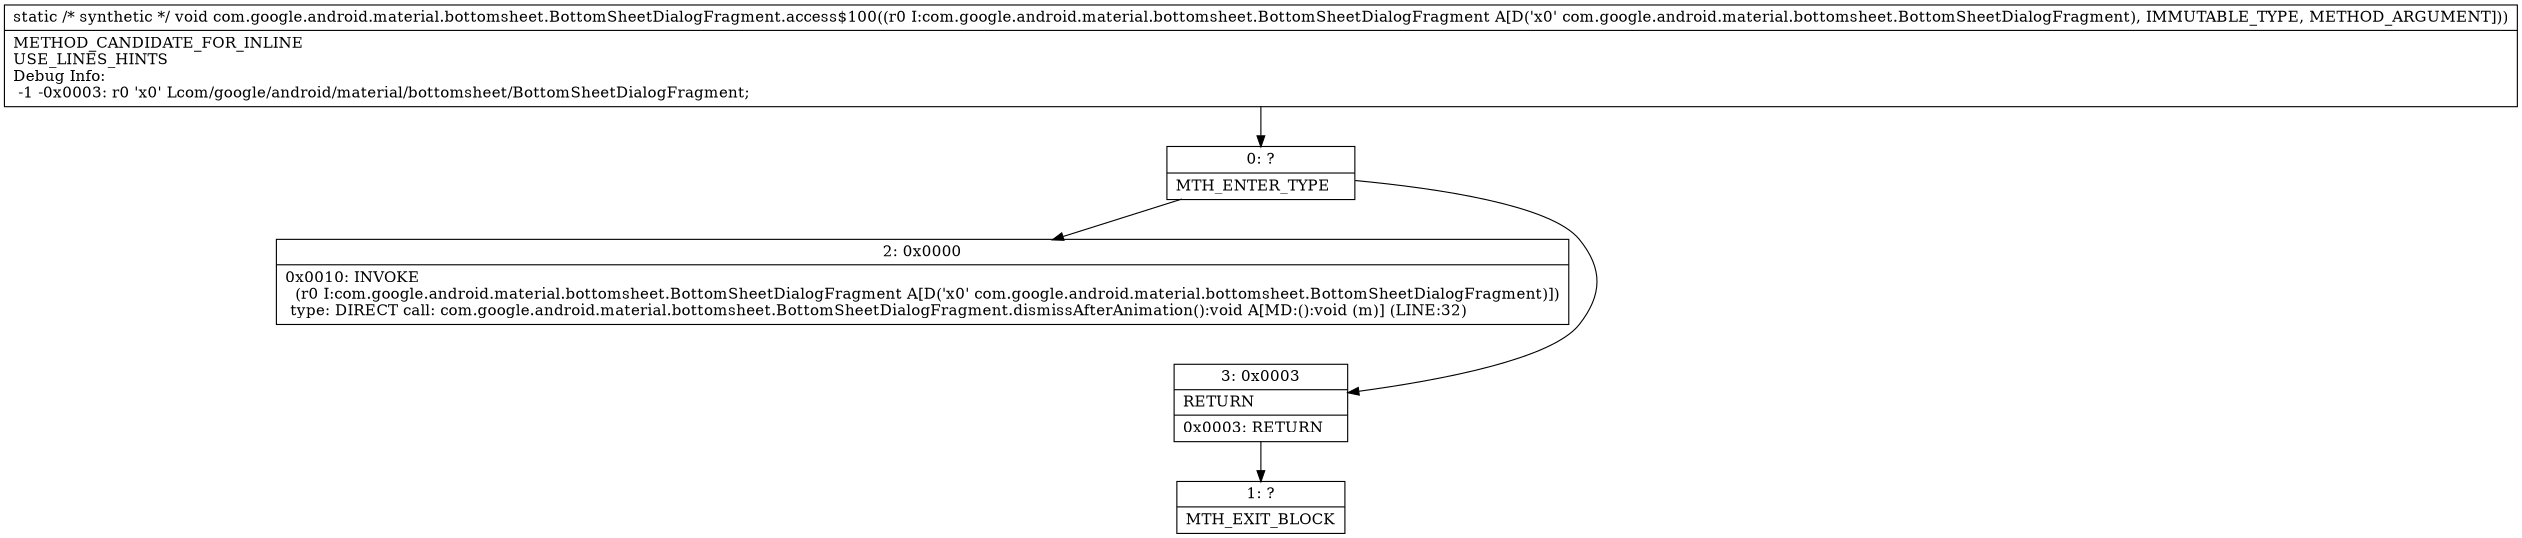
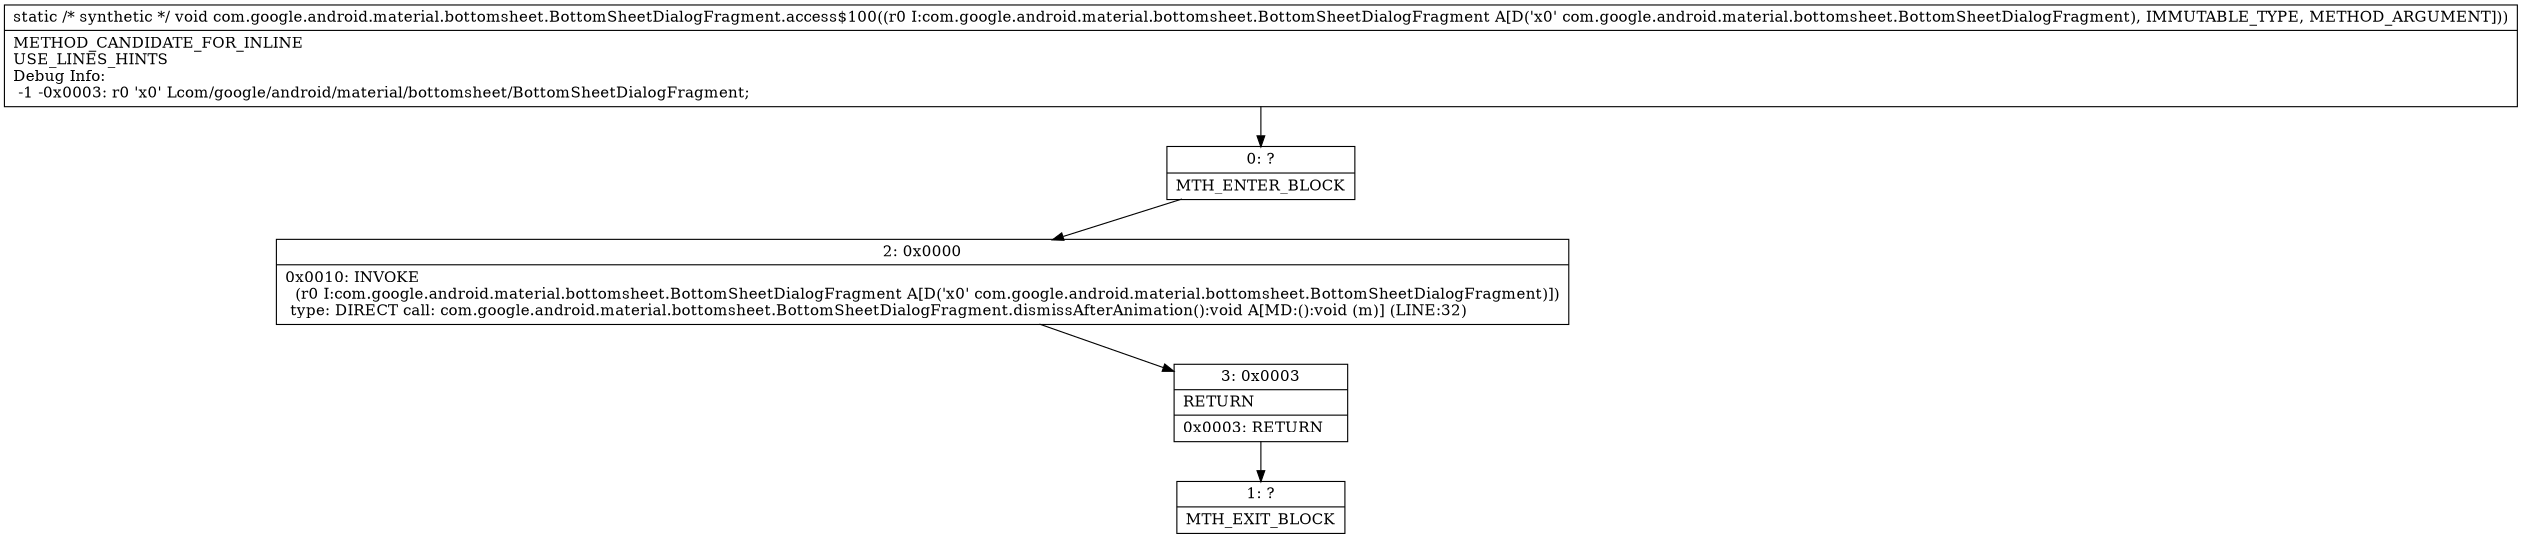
(1253, 186) -> (1261, 186)
(1597, 281) -> (1101, 346)
